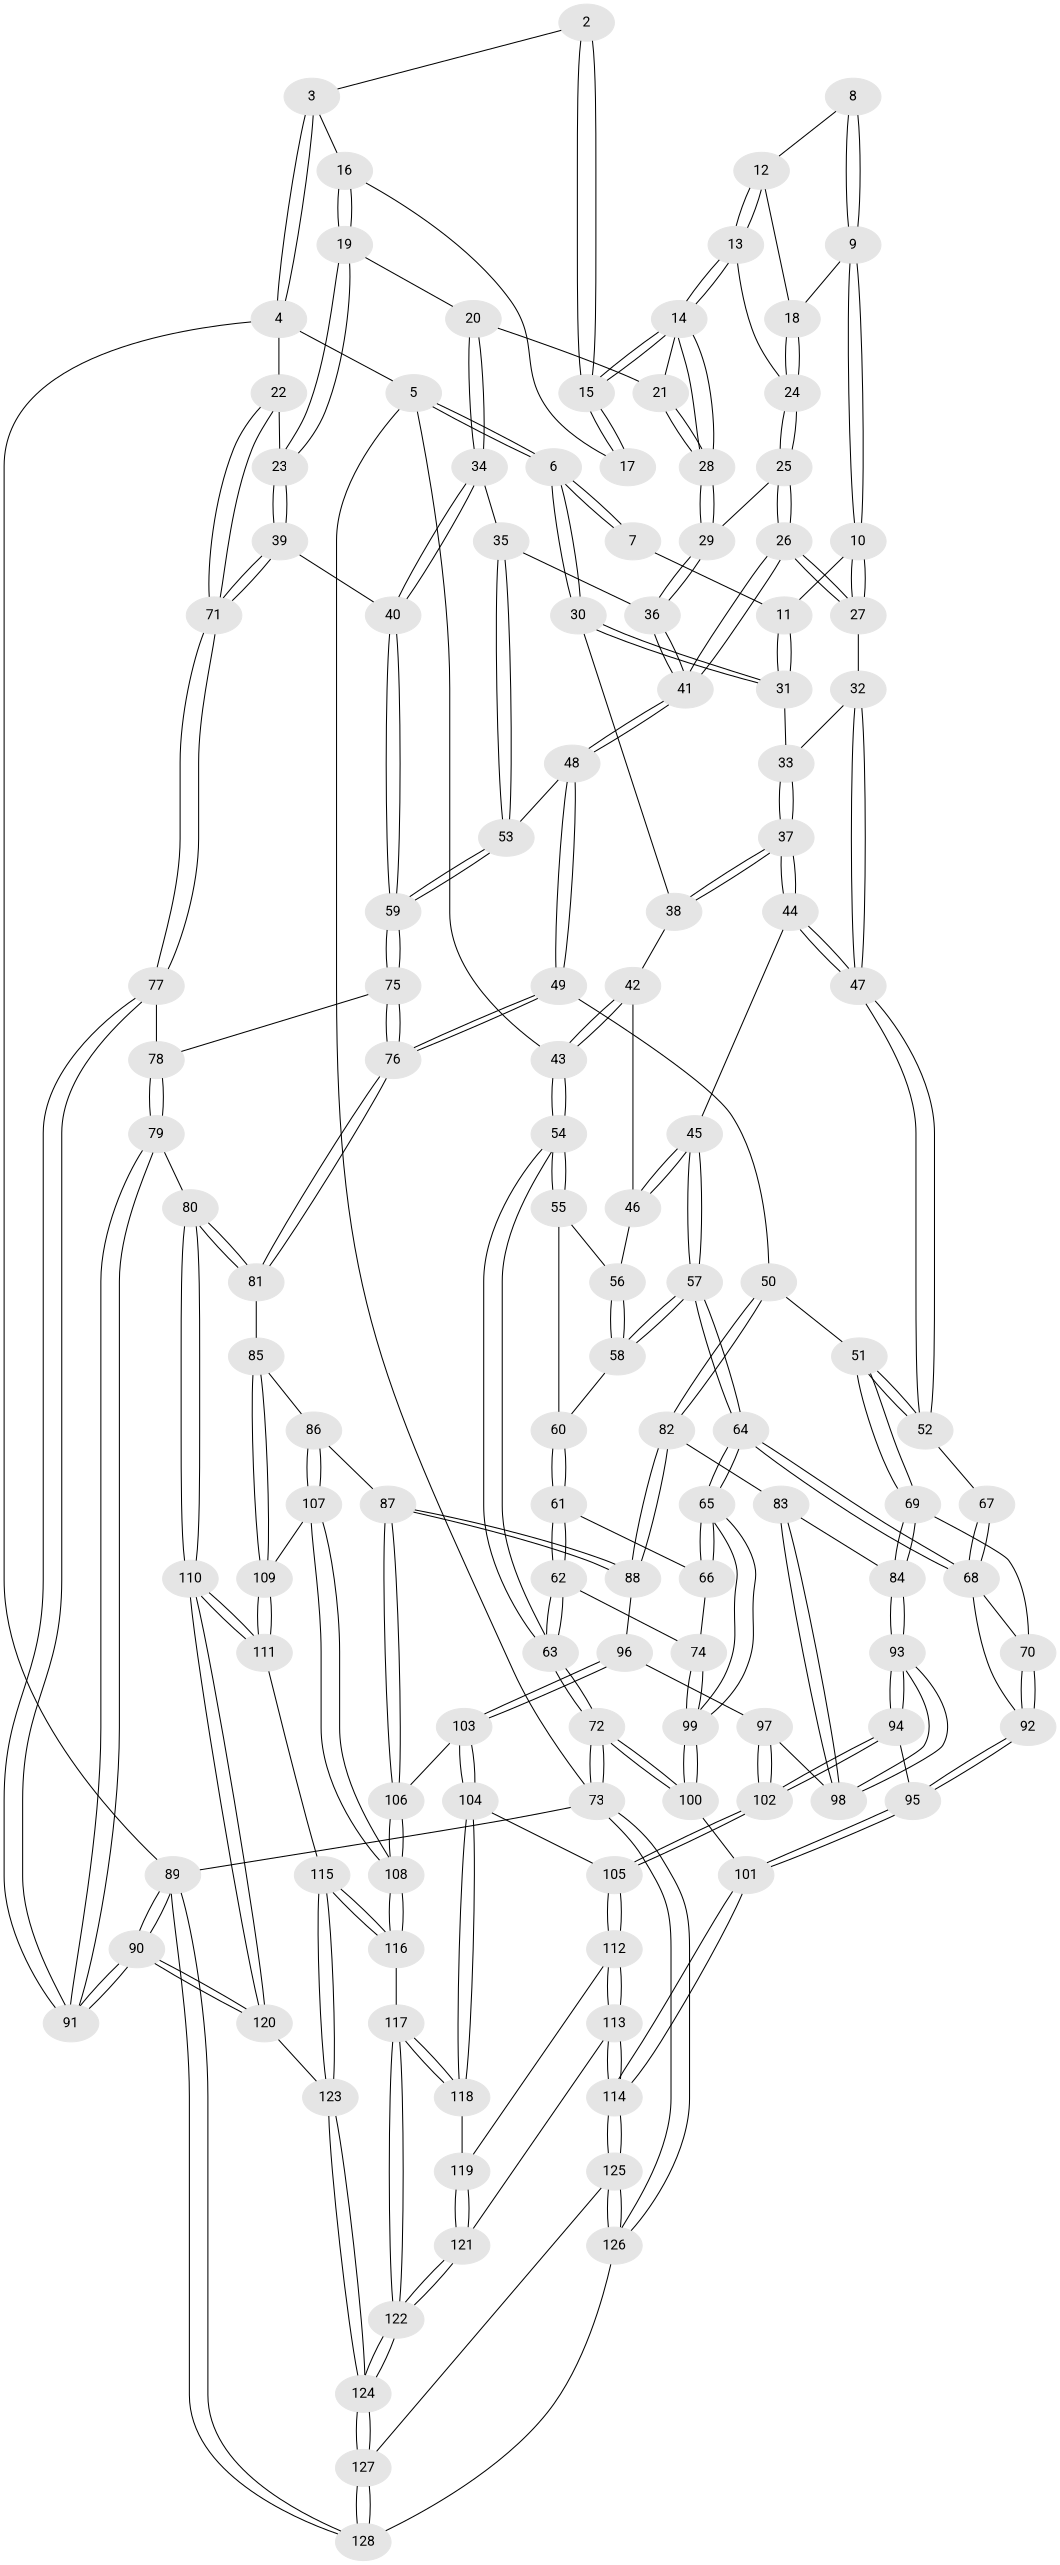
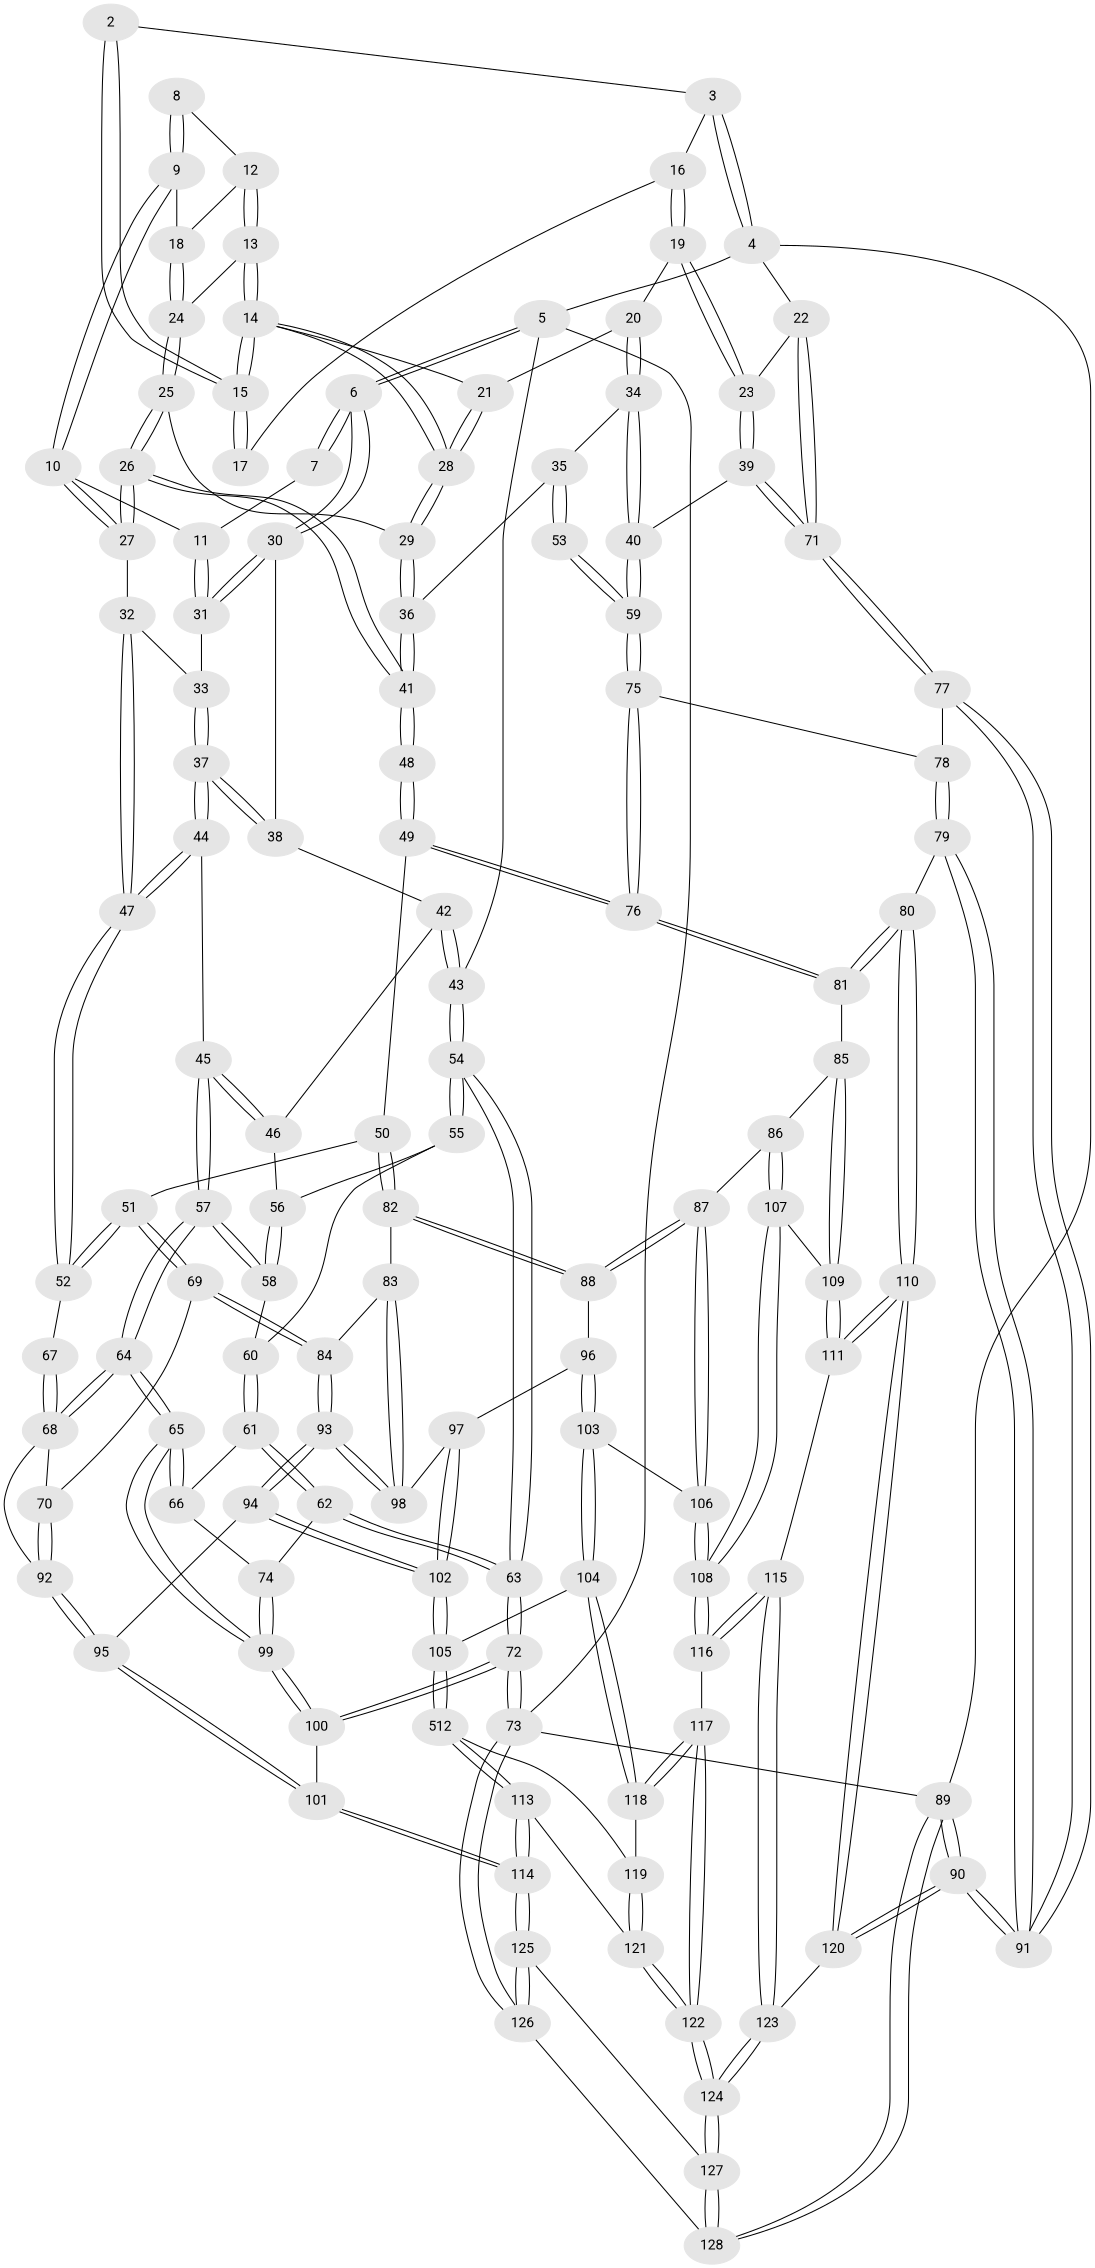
(539, 801) -> none
(614, 1949) -> (440, 1727)
